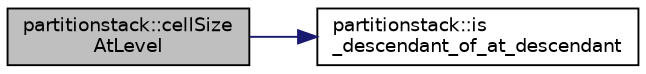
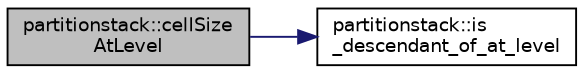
(478, 37) -> (447, 37)
